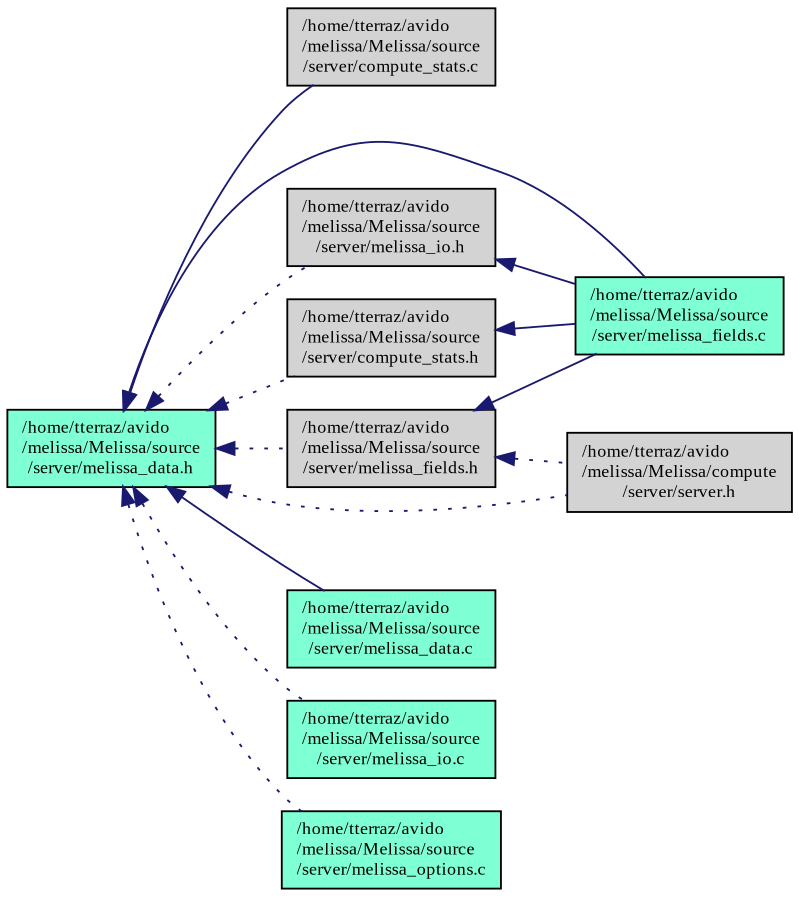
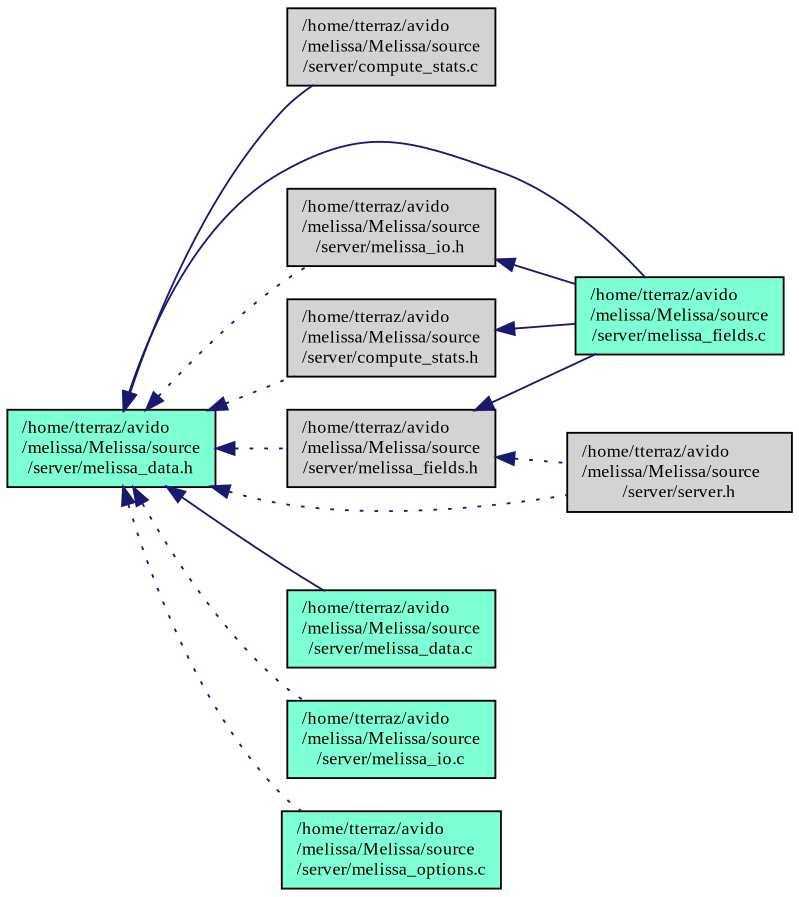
(680, 472) -> (680, 472)
